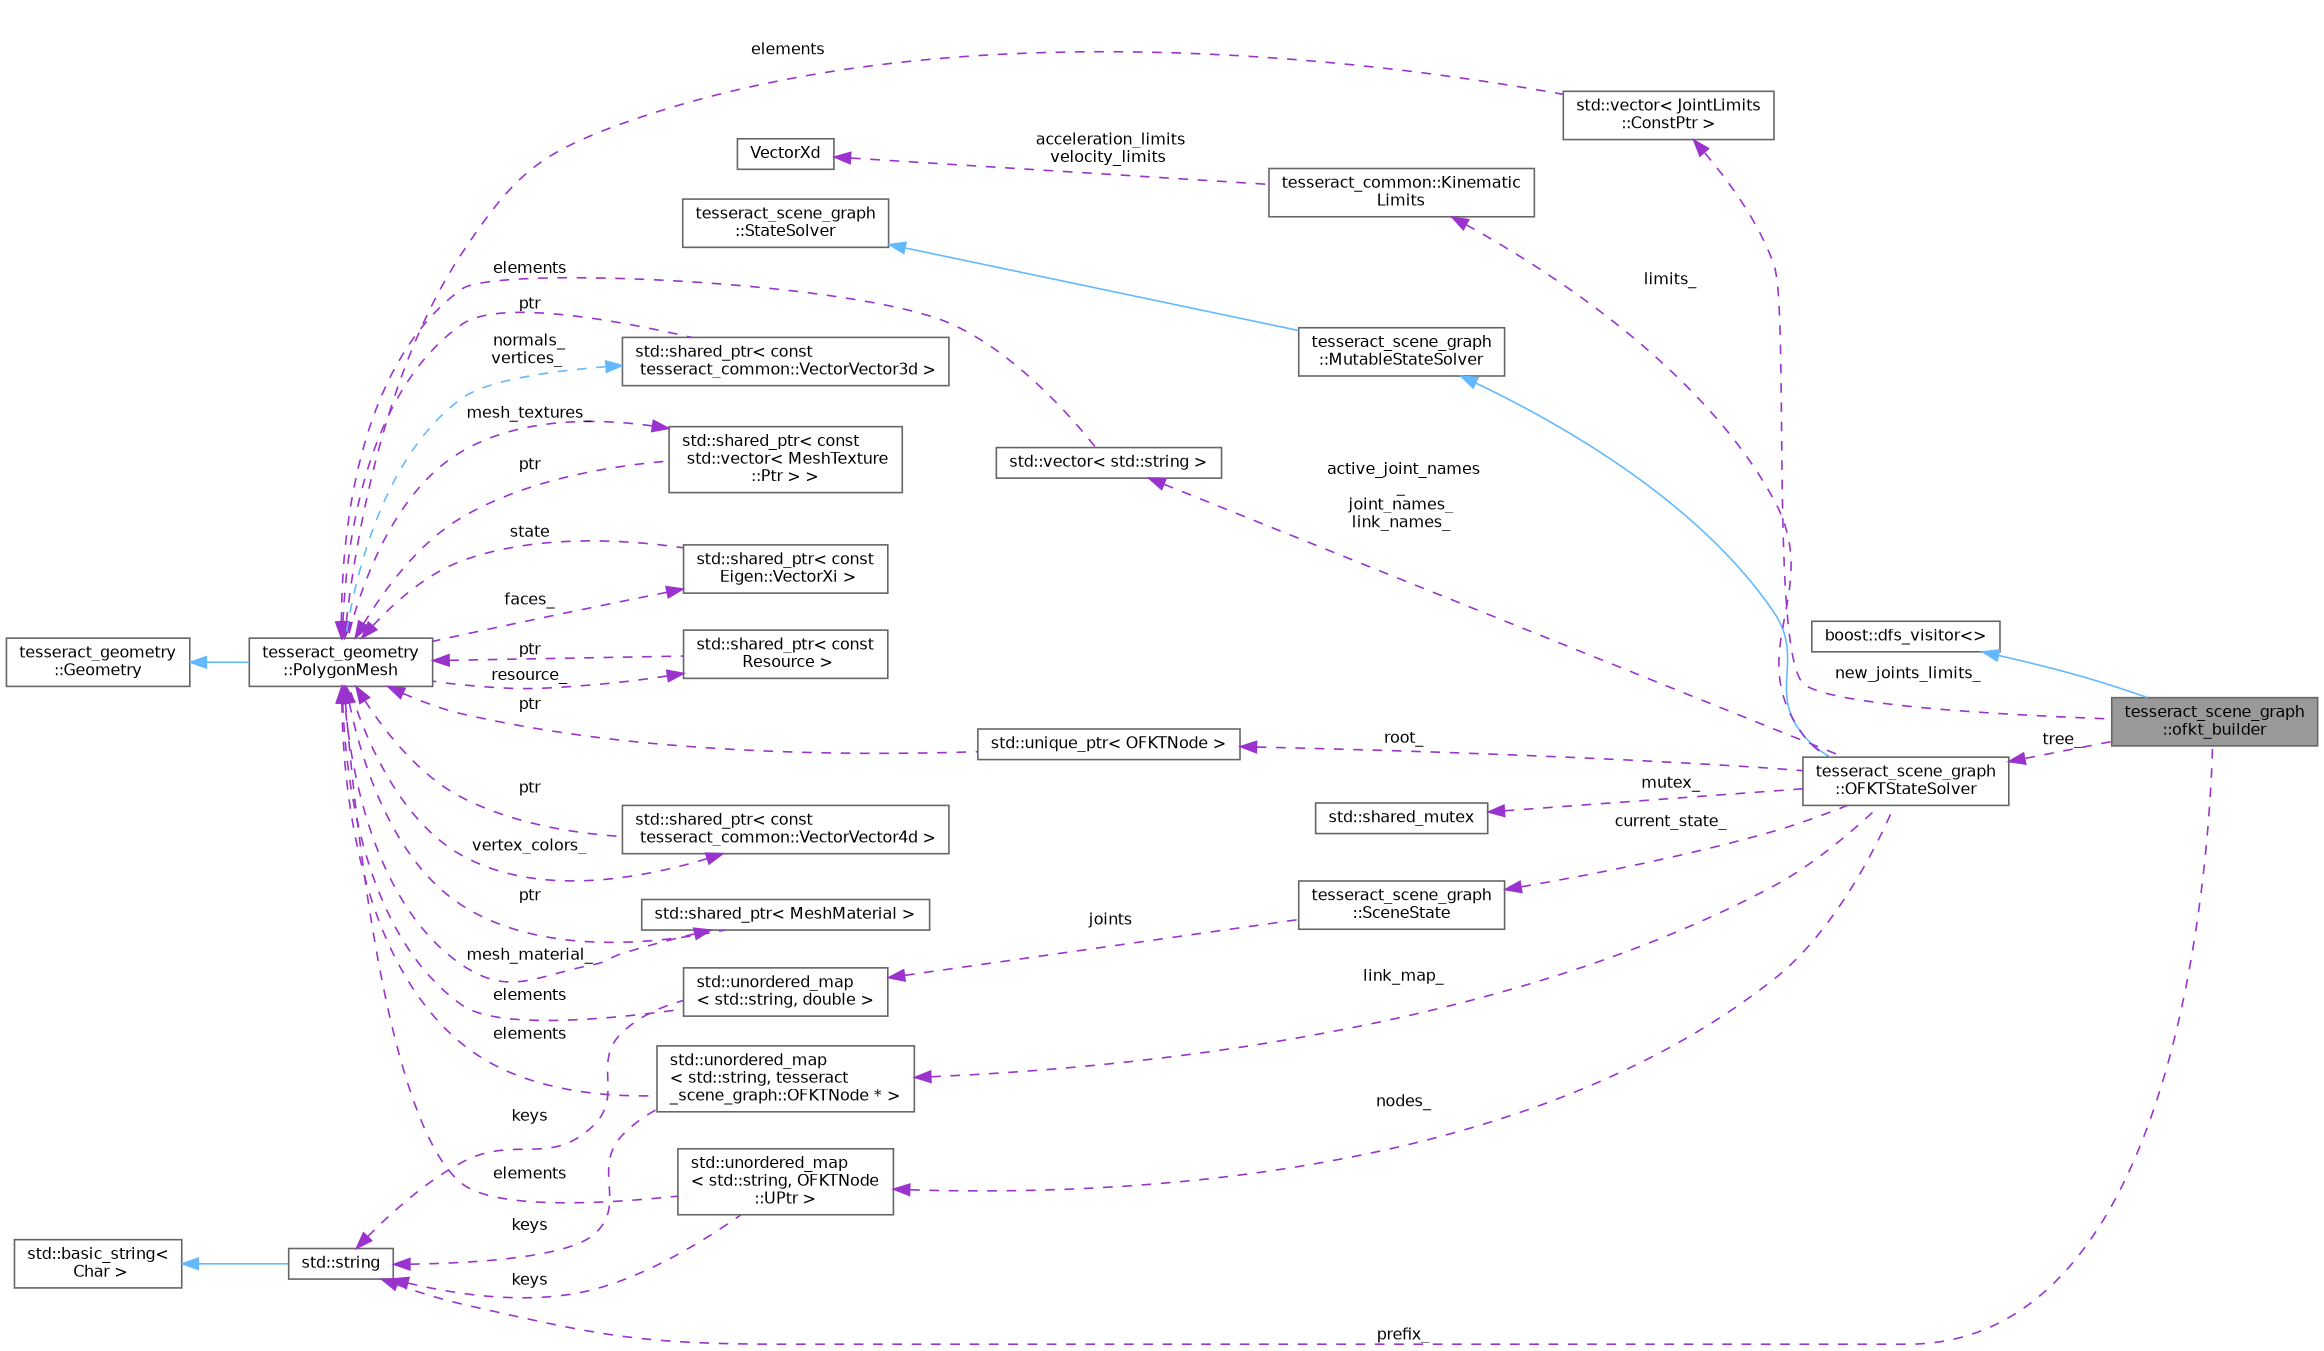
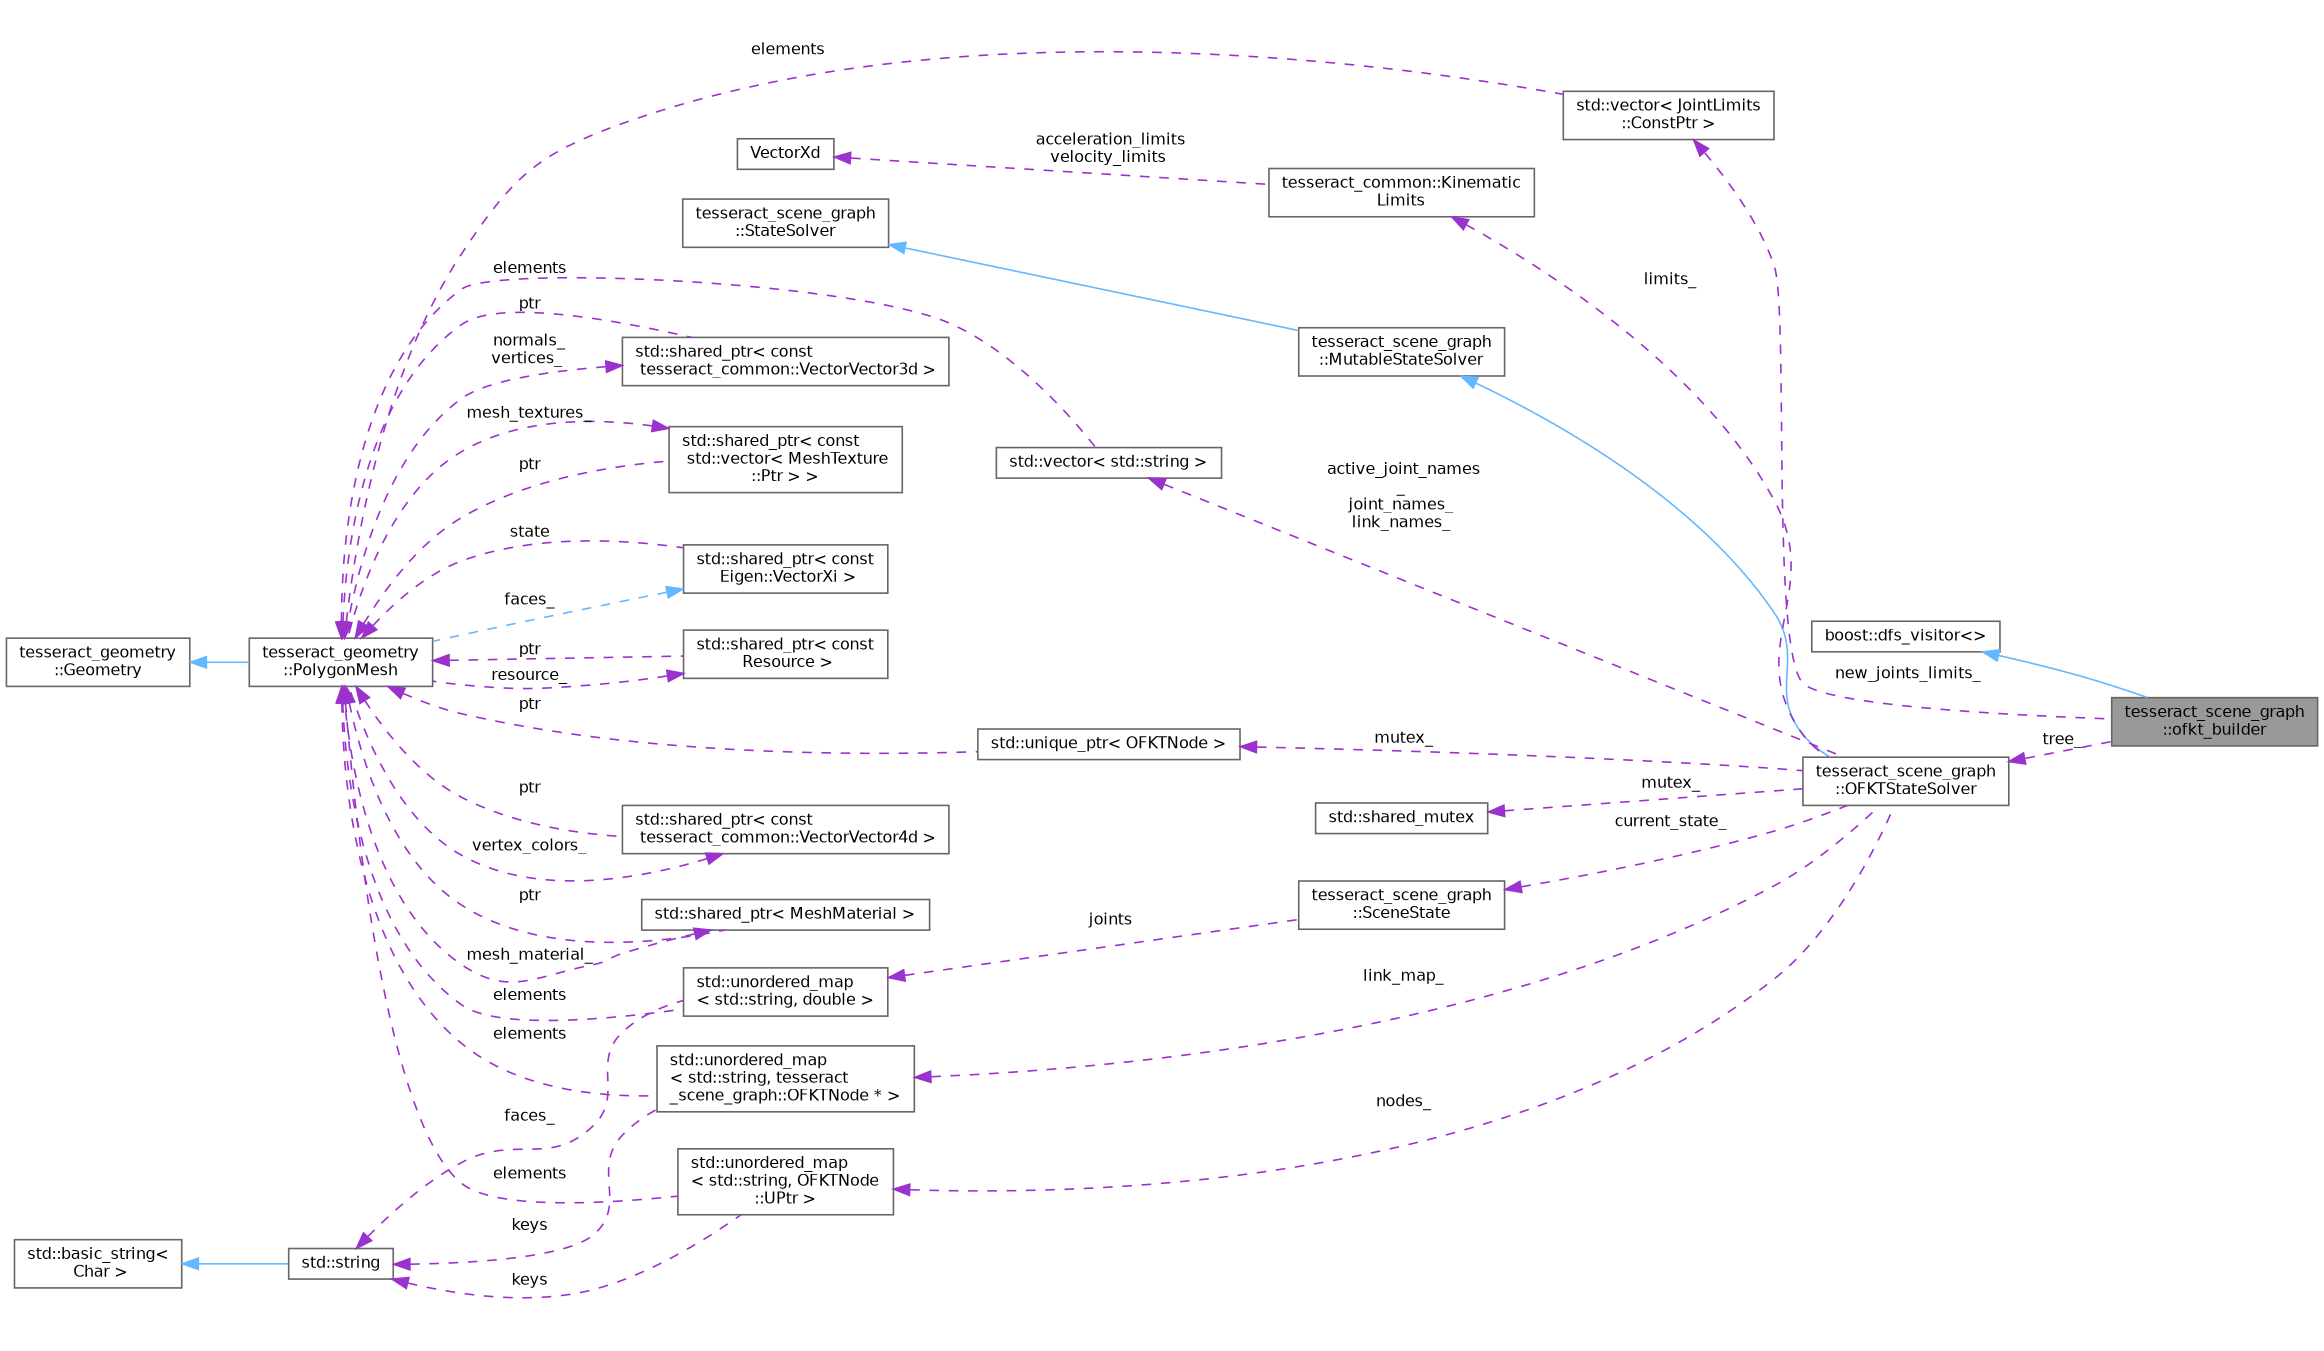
(419, 443) -> (419, 443)
(550, 616) -> (550, 616)
(1402, 739) -> (1402, 739)
(528, 1117) -> (528, 1117)
(1515, 1344) -> none
